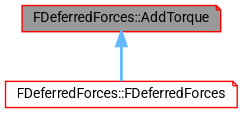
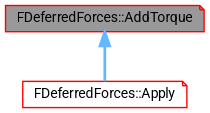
(121, 94) -> (105, 94)
